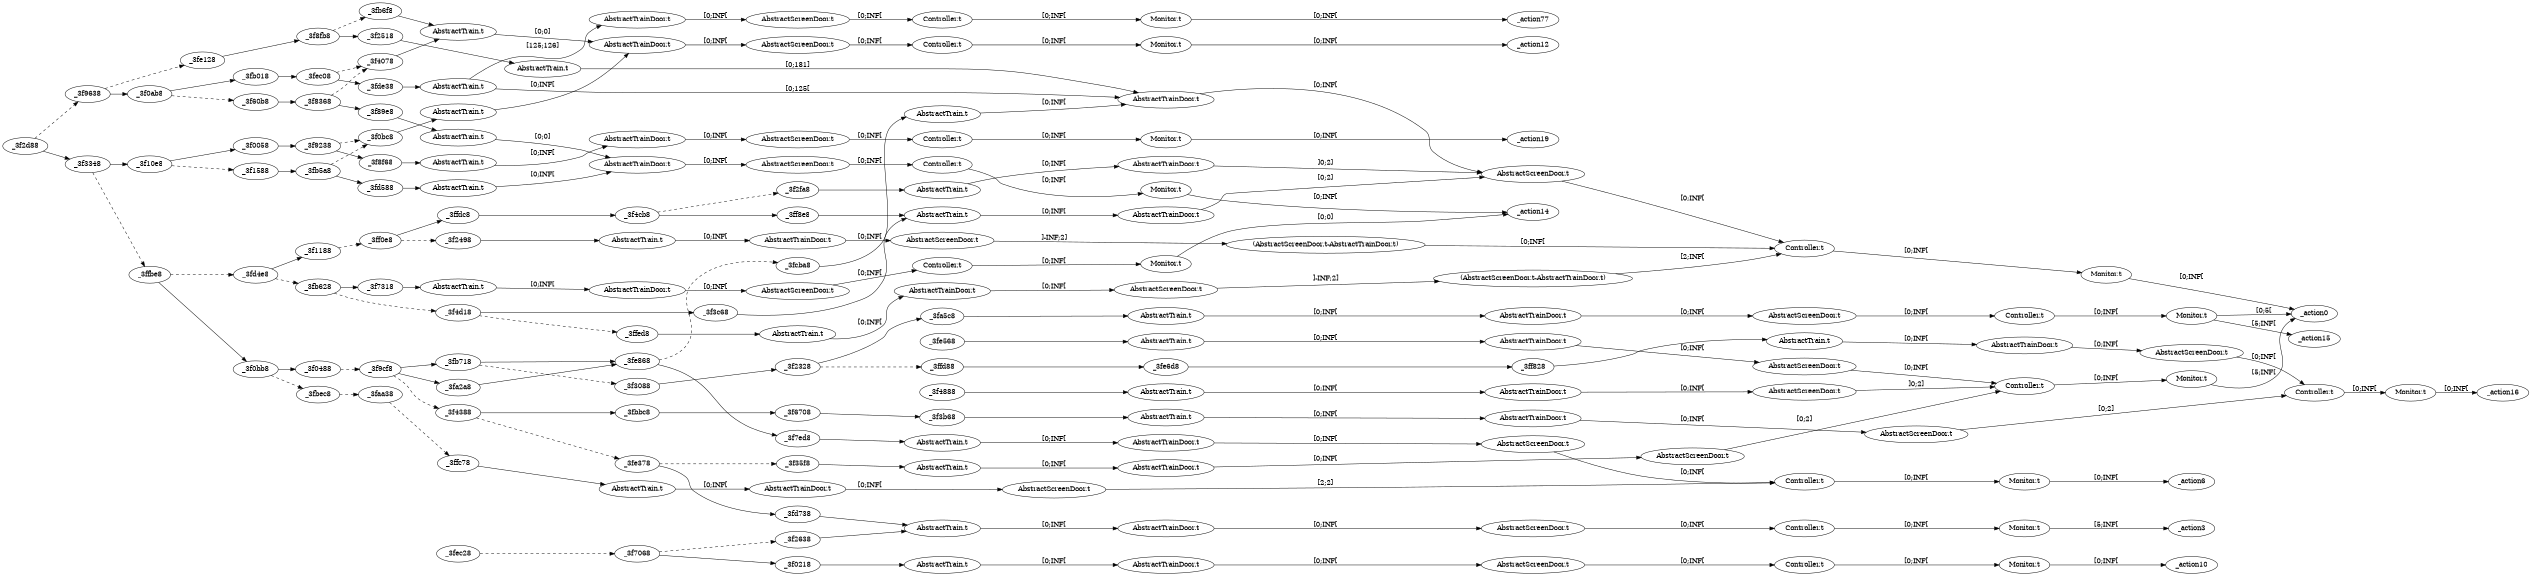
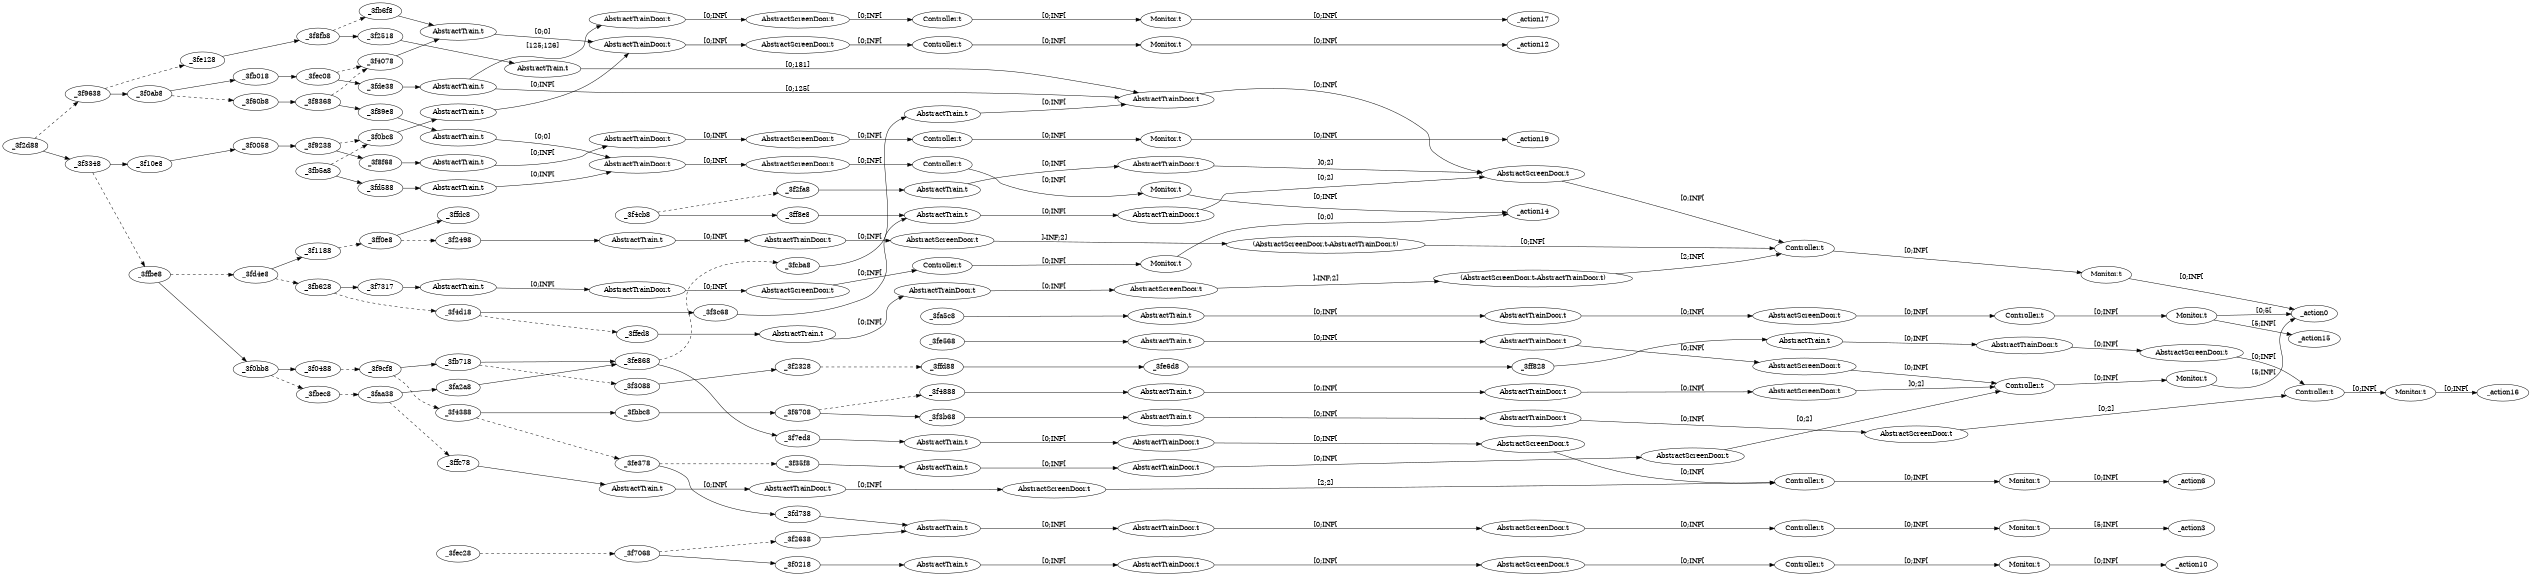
(1533, 20) -> (1533, 20)
(256, 171) -> none
(545, 215) -> none
(380, 287) -> (380, 287)
(870, 345) -> none
(417, 378) -> (417, 391)
none -> (868, 403)
